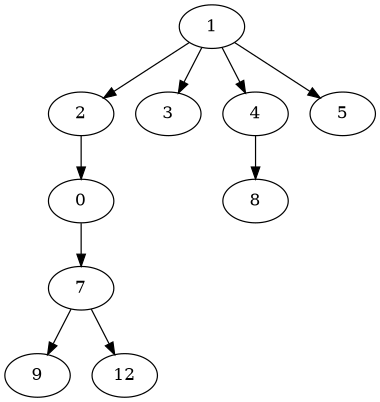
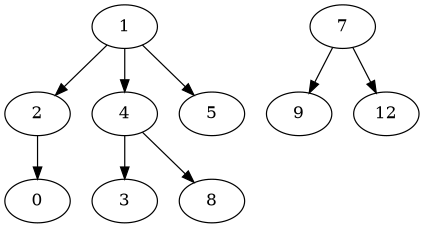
(193, 65) -> (125, 152)
(81, 239) -> none
